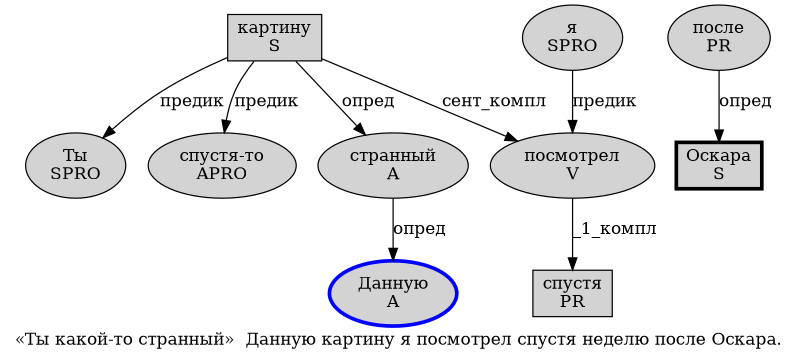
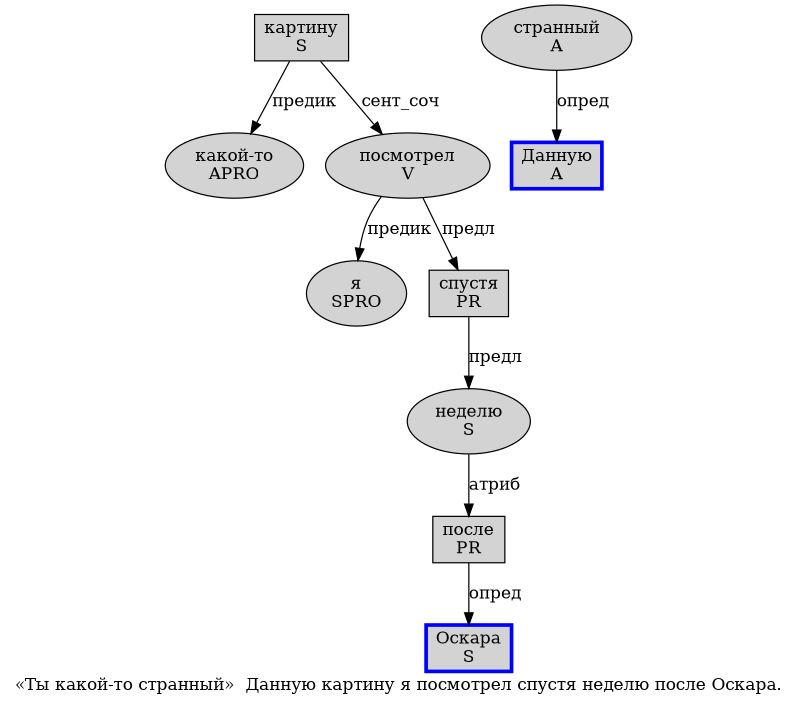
(719, 38) -> (469, 540)
(326, 94) -> none
(573, 95) -> (367, 221)
(494, 102) -> (400, 102)
(76, 166) -> none
(222, 166) -> (234, 166)
(719, 166) -> (469, 648)
(615, 229) -> (469, 229)
(393, 293) -> (557, 166)
none -> (469, 421)
